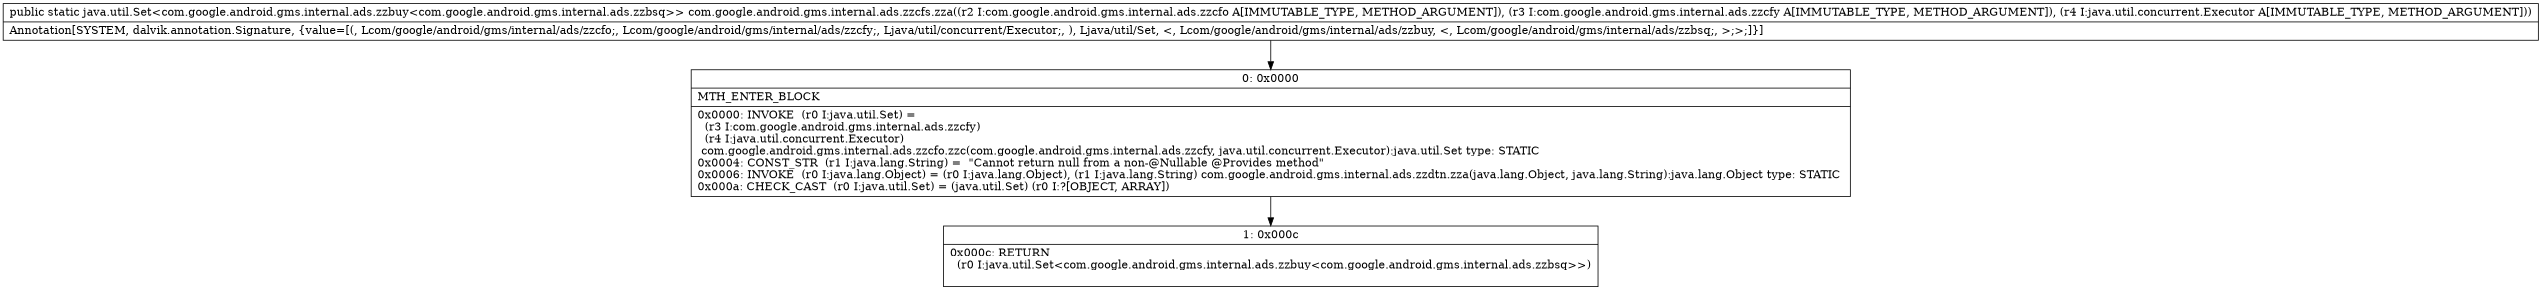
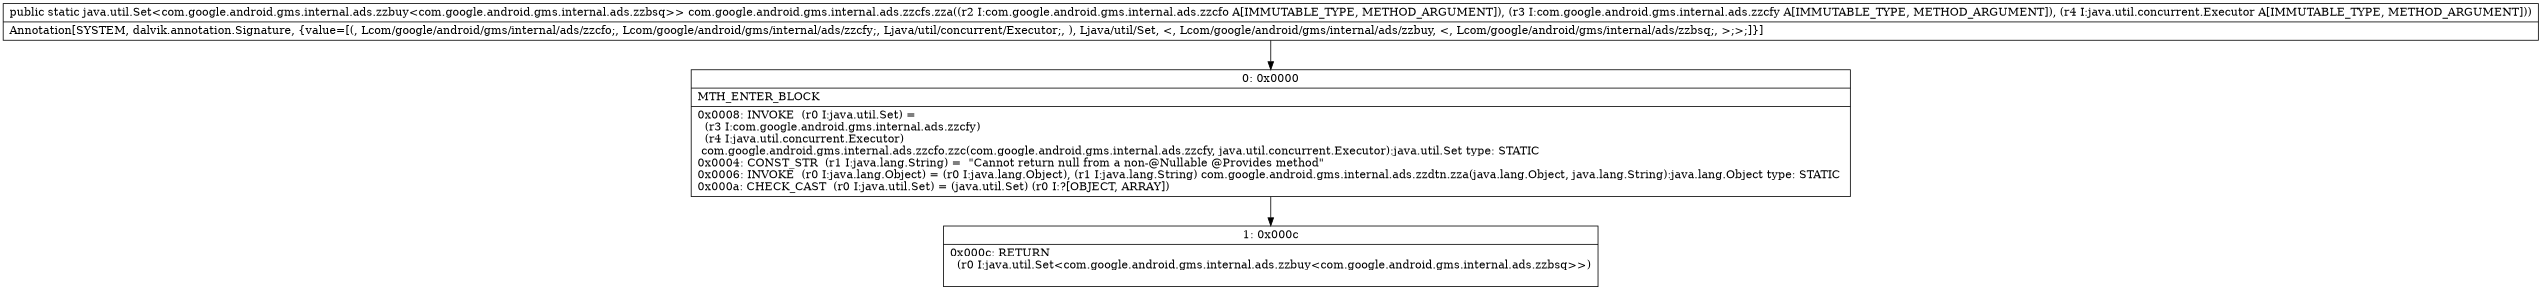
(809, 115) -> (809, 115)
